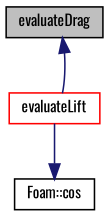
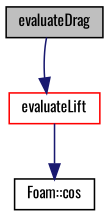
(65, 73) -> (44, 58)
